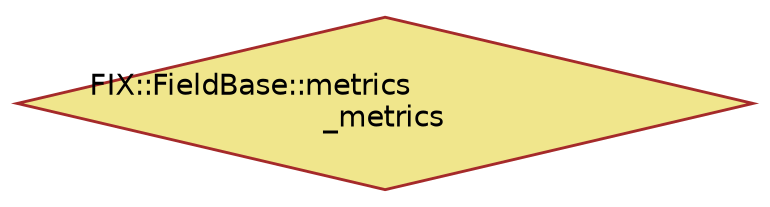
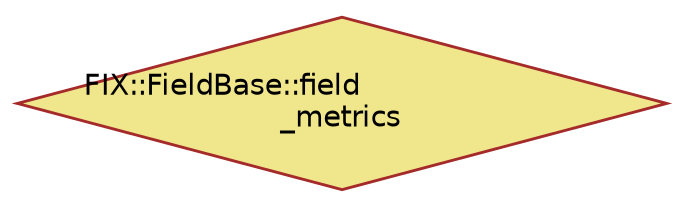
(385, 103) -> (342, 103)
